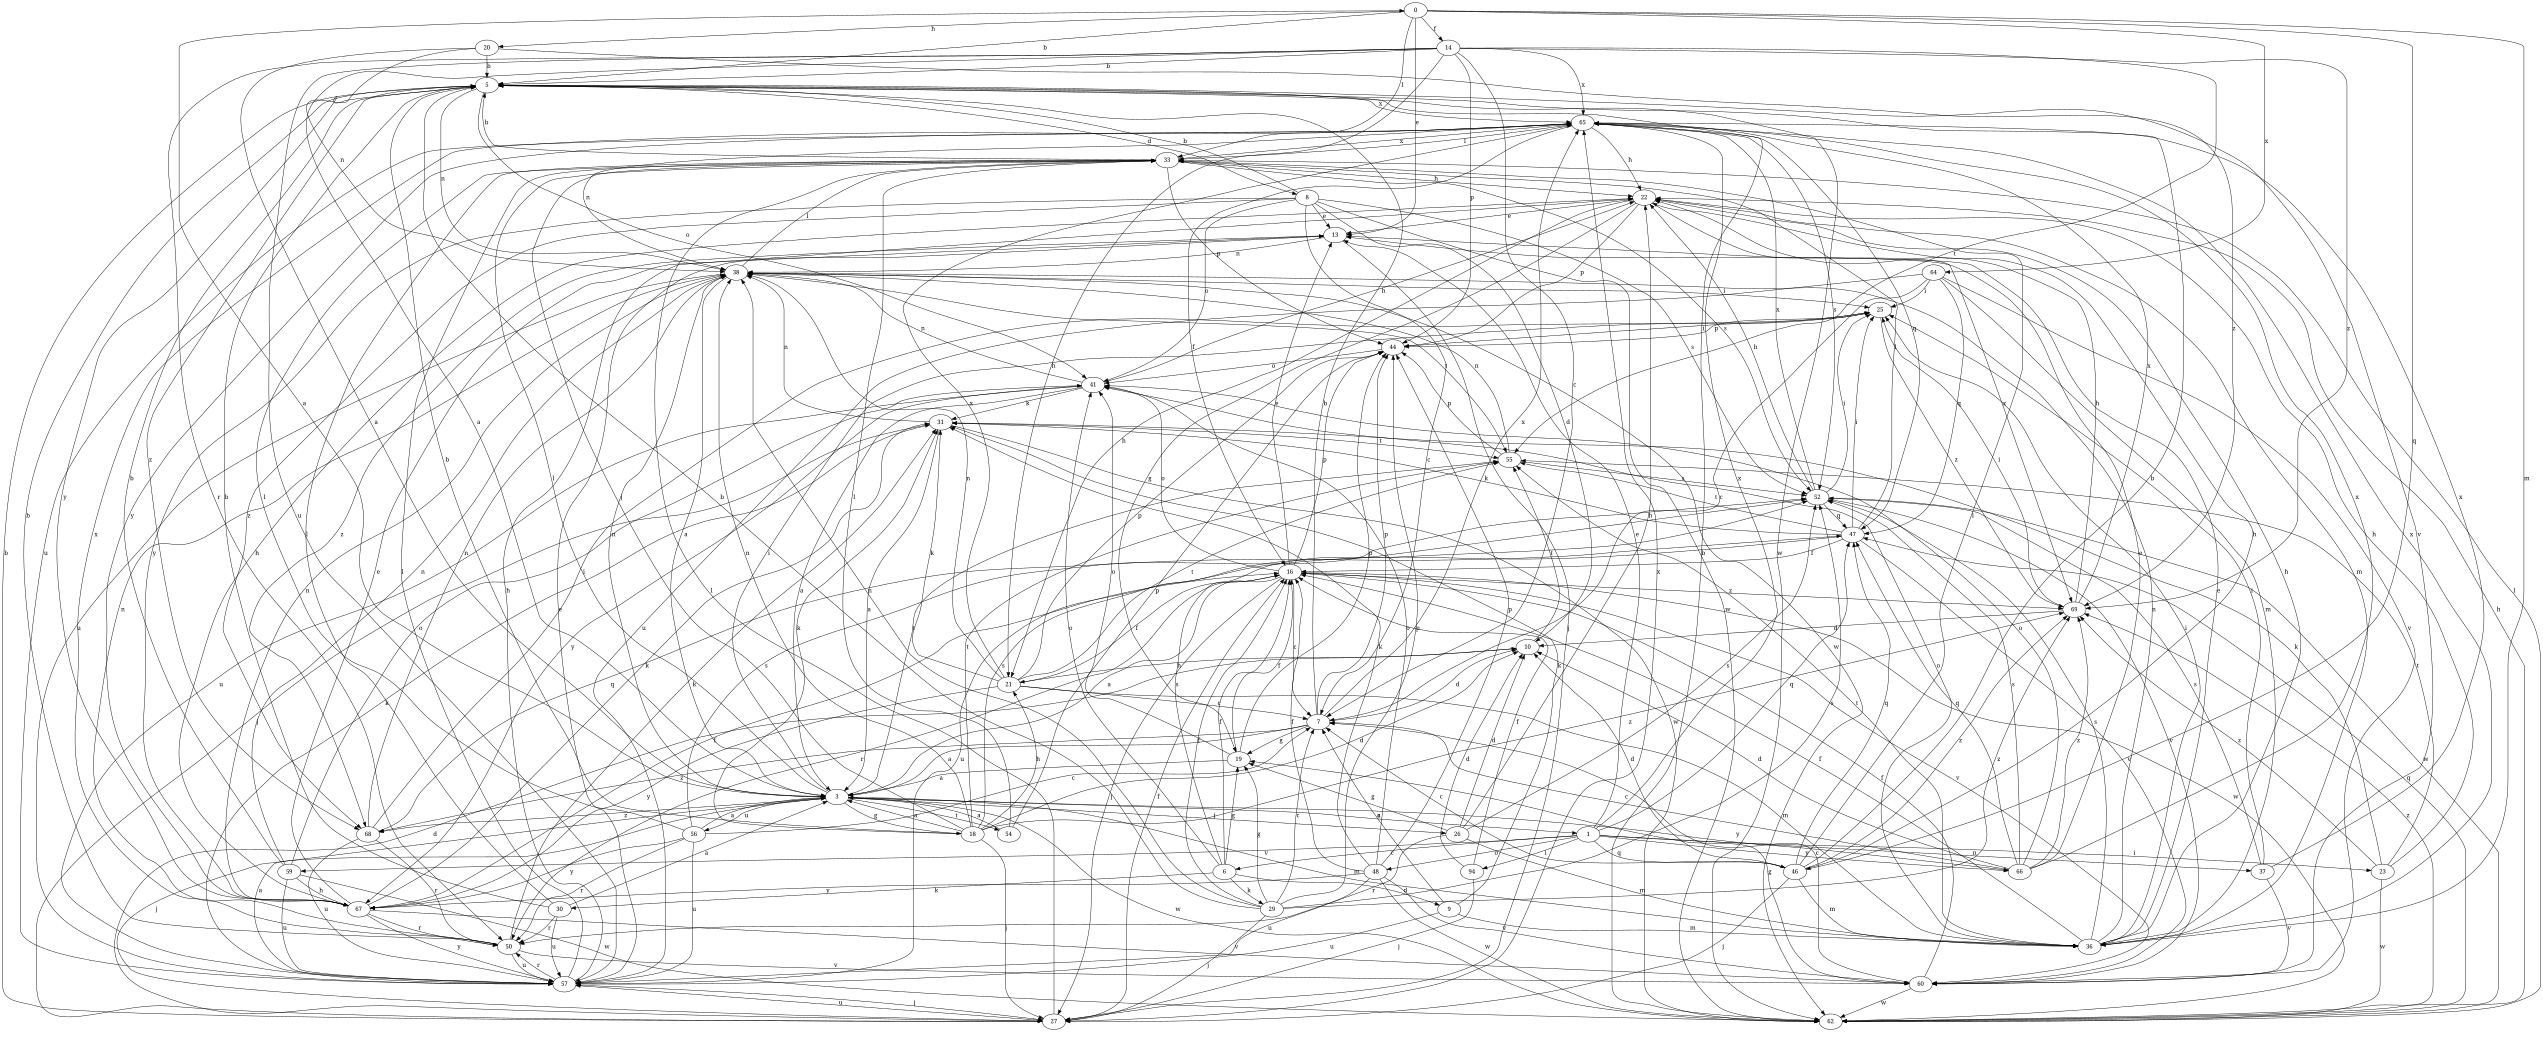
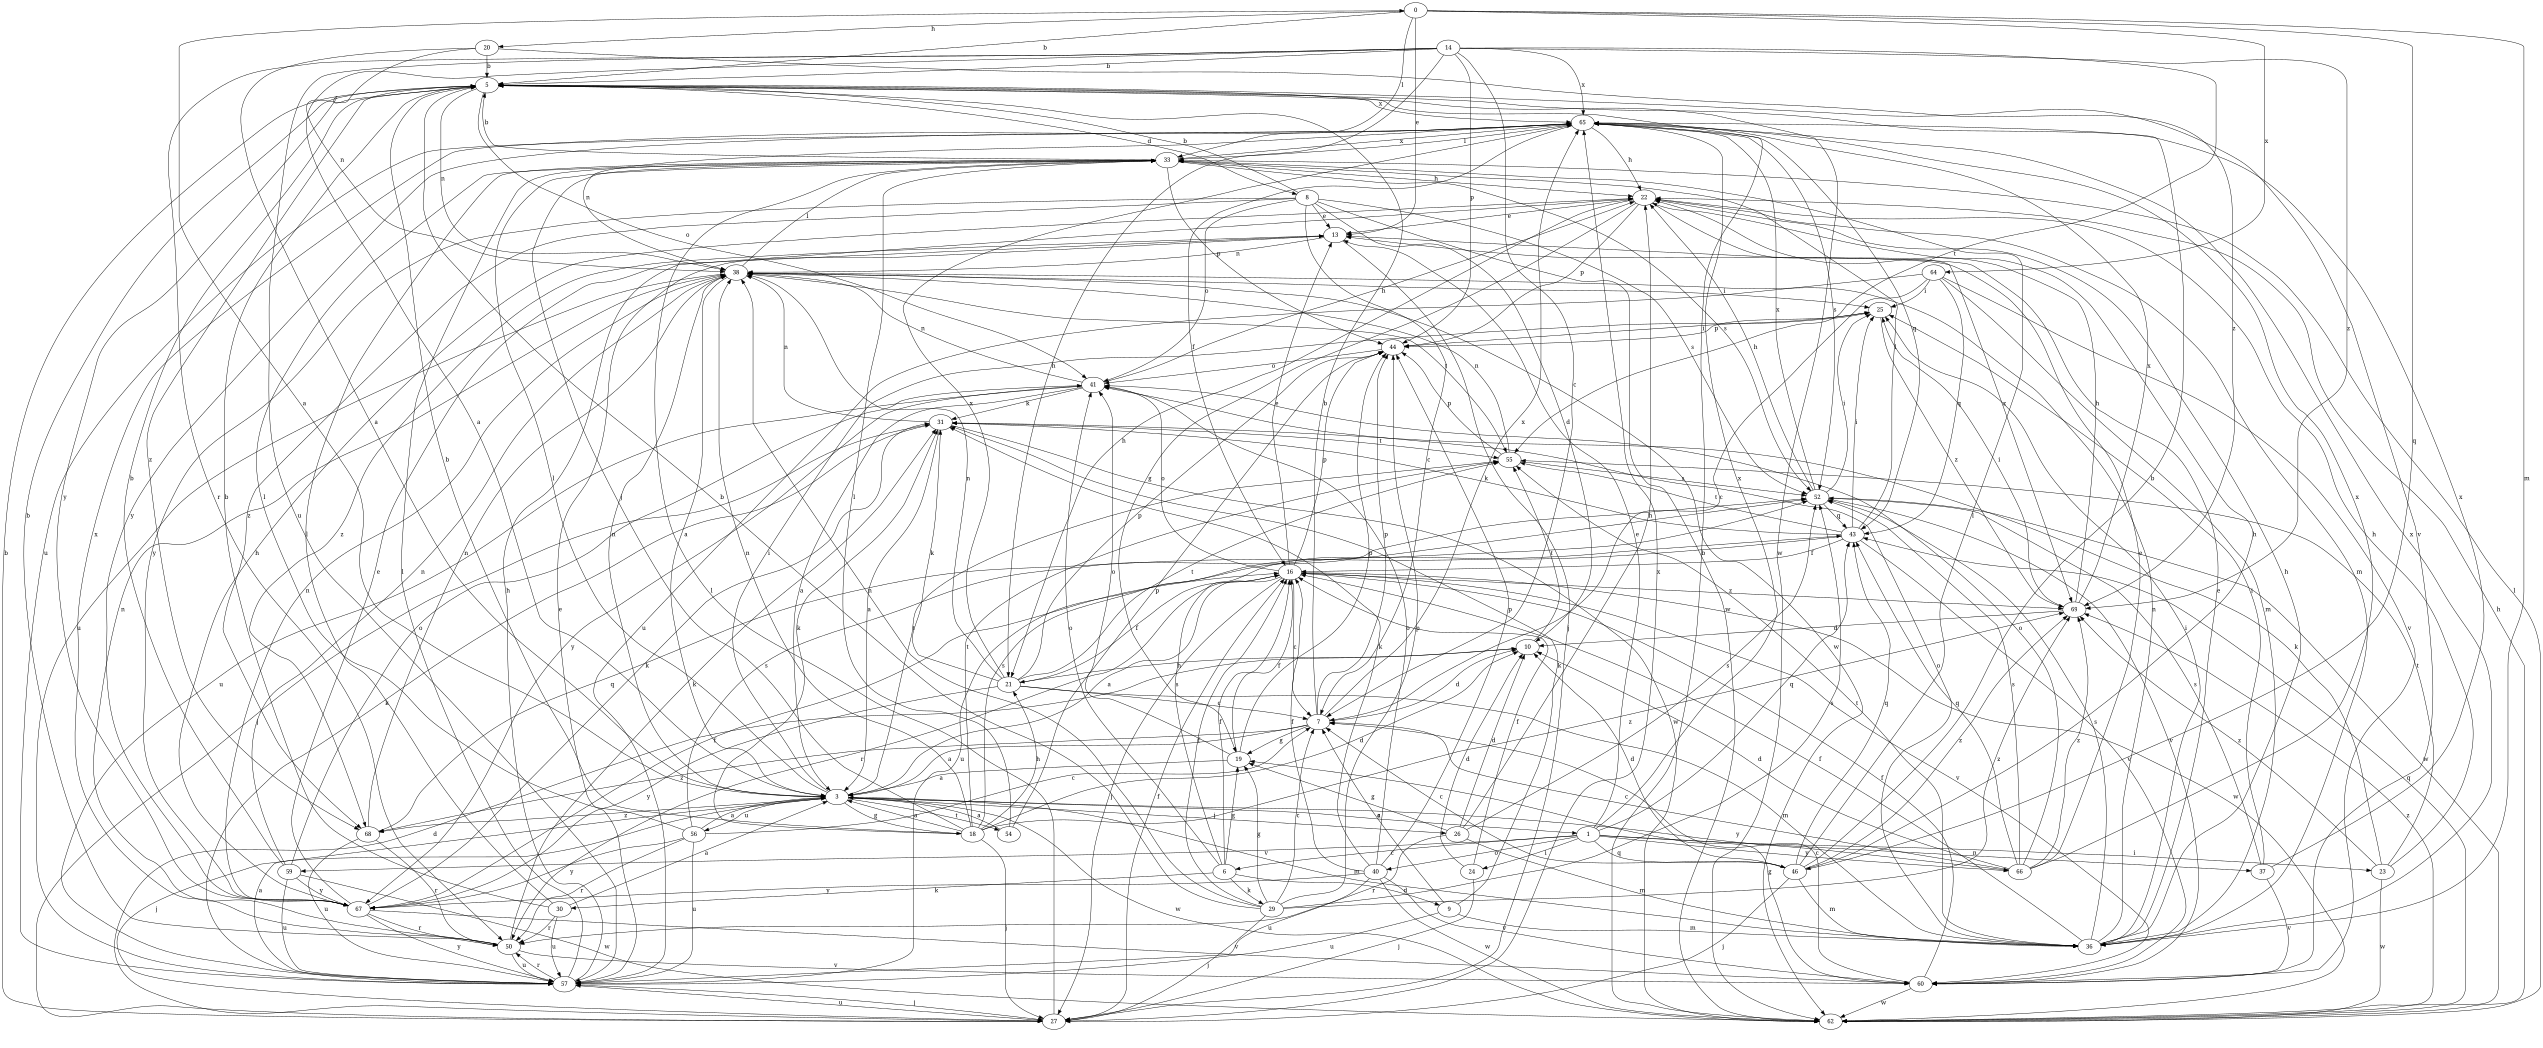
(1430, 27) -> none
(1019, 328) -> none
(1853, 535) -> (1853, 535)
(1376, 872) -> (1376, 872)
(1472, 872) -> (1472, 872)
(321, 891) -> (321, 891)
